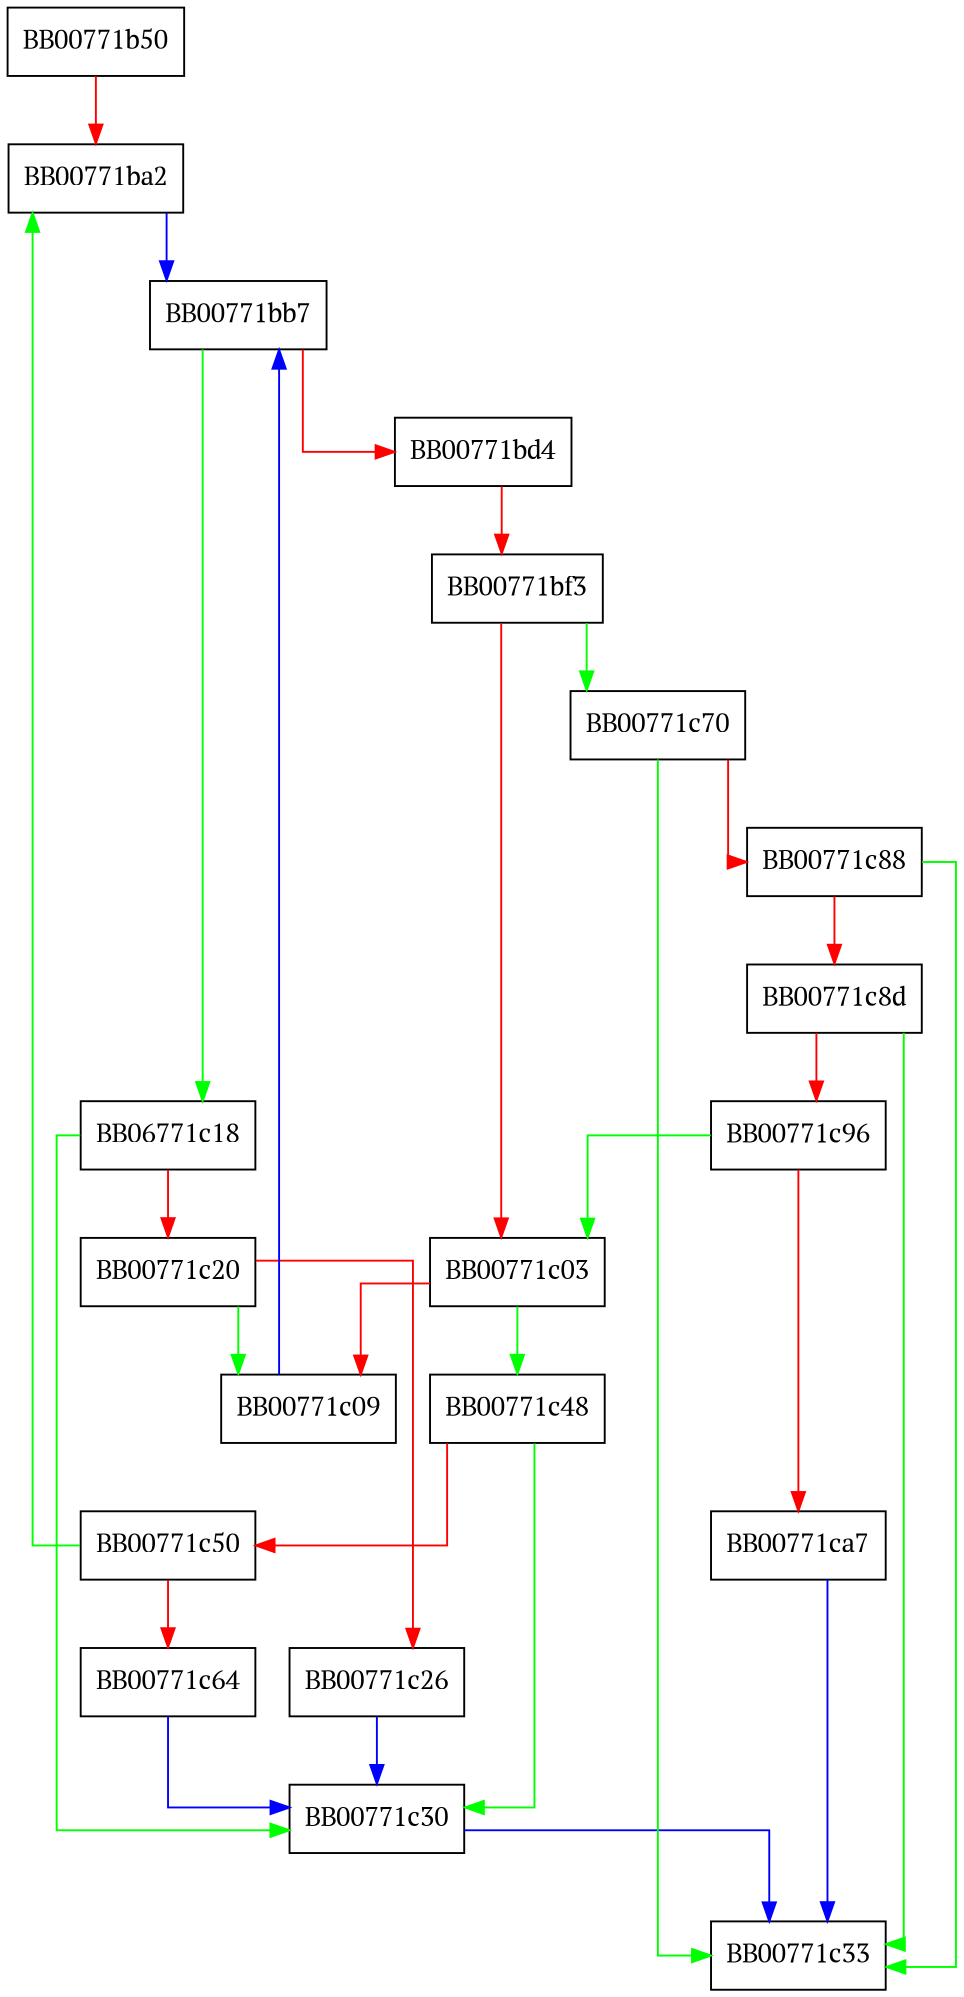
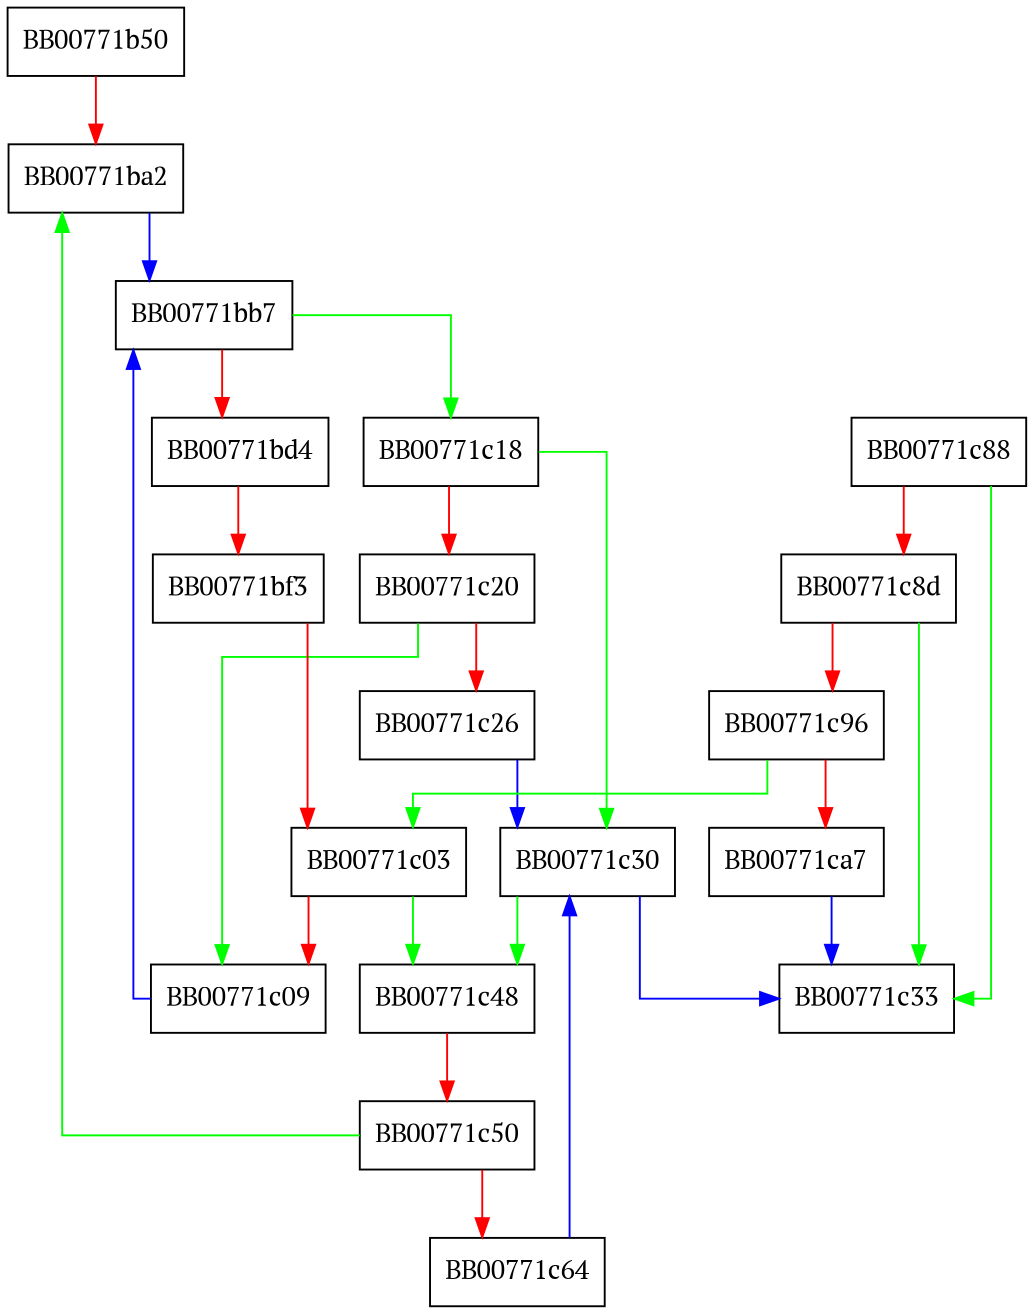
(658, 725) -> none
(168, 1135) -> (451, 452)
(534, 1651) -> (517, 921)
